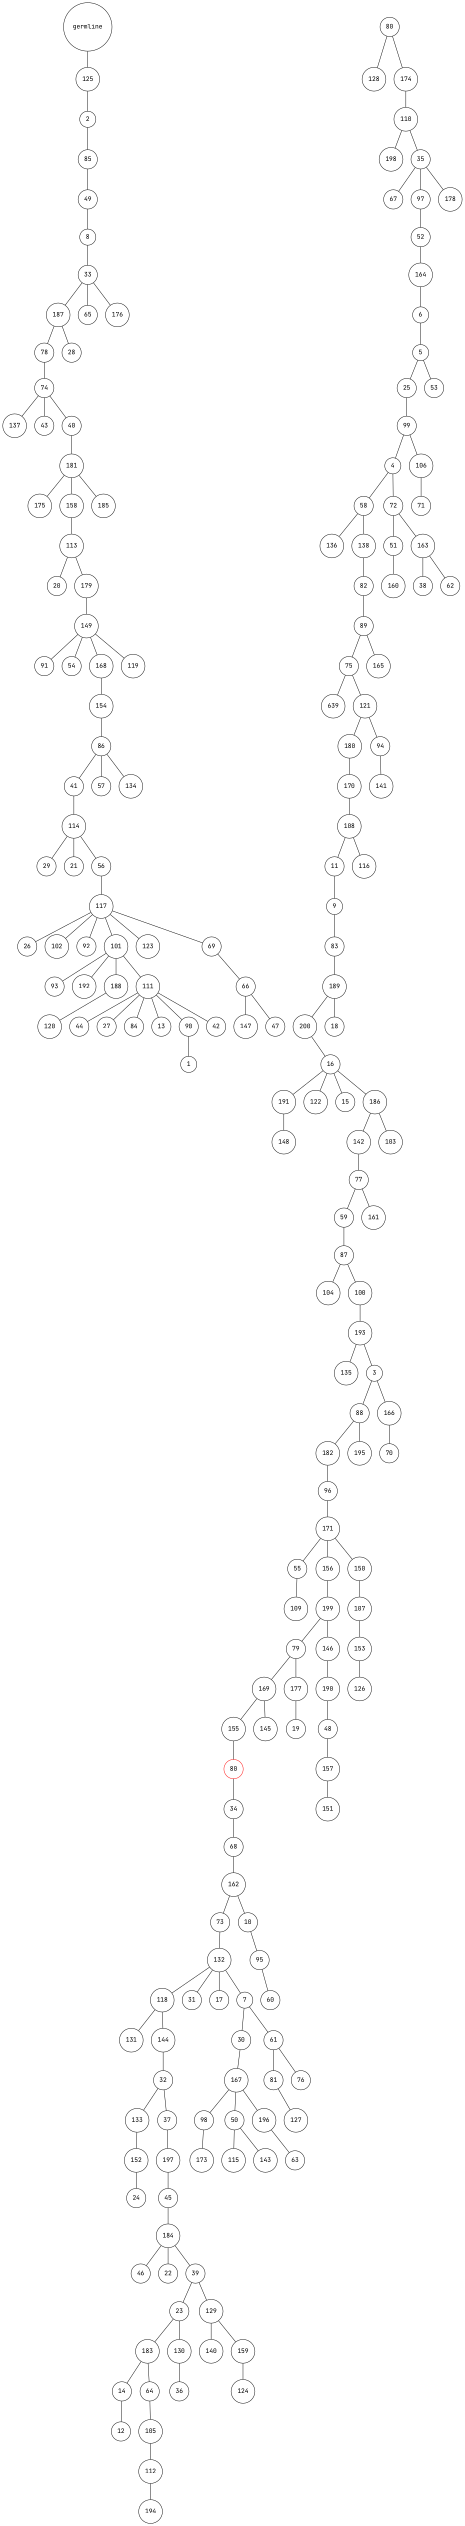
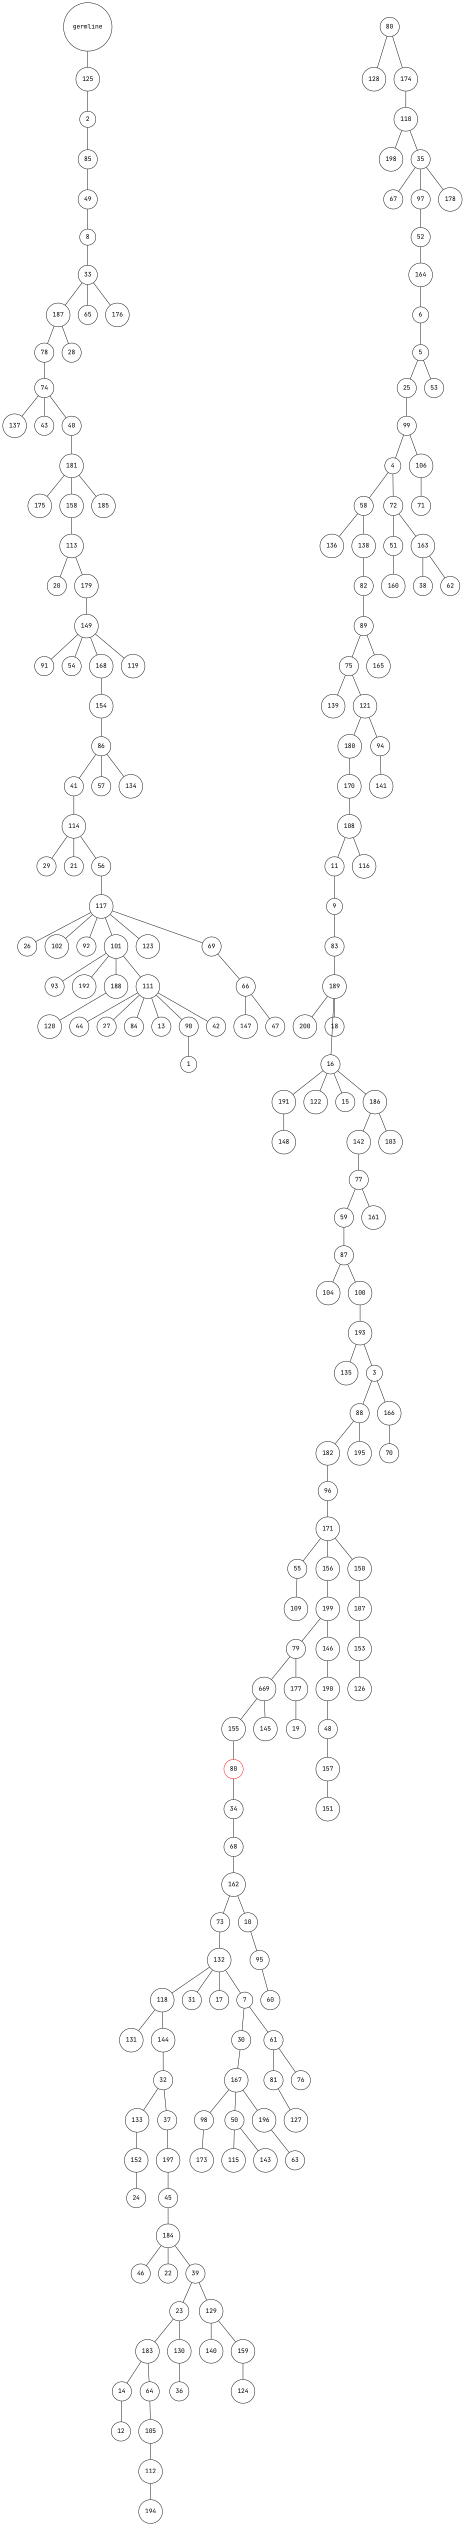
(333, 706) -> (333, 706)
(318, 1047) -> (332, 1027)
(264, 1689) -> (264, 1689)
